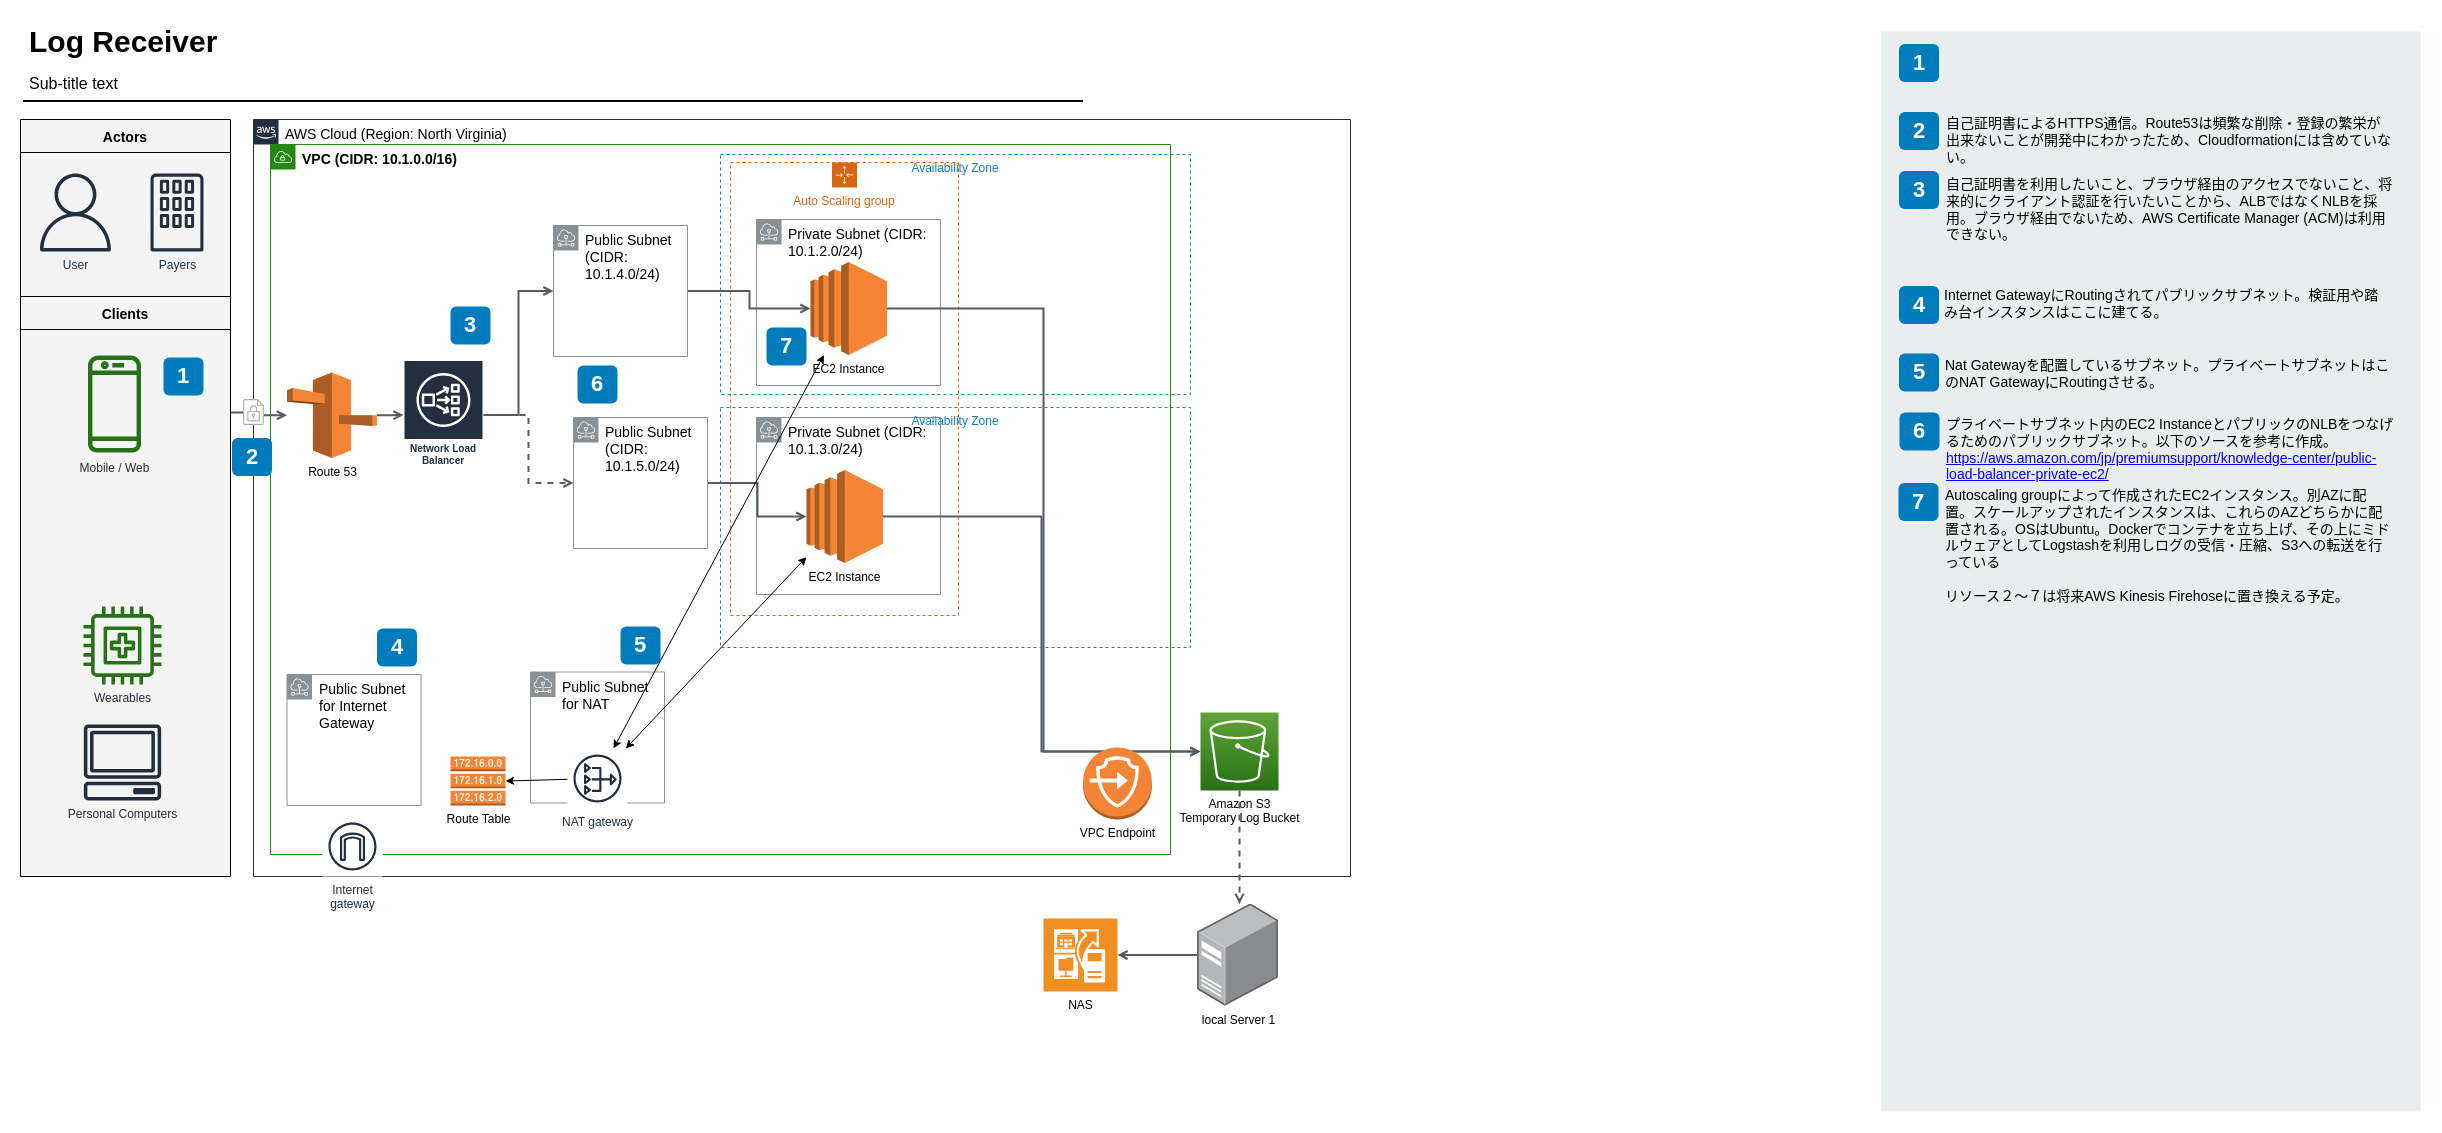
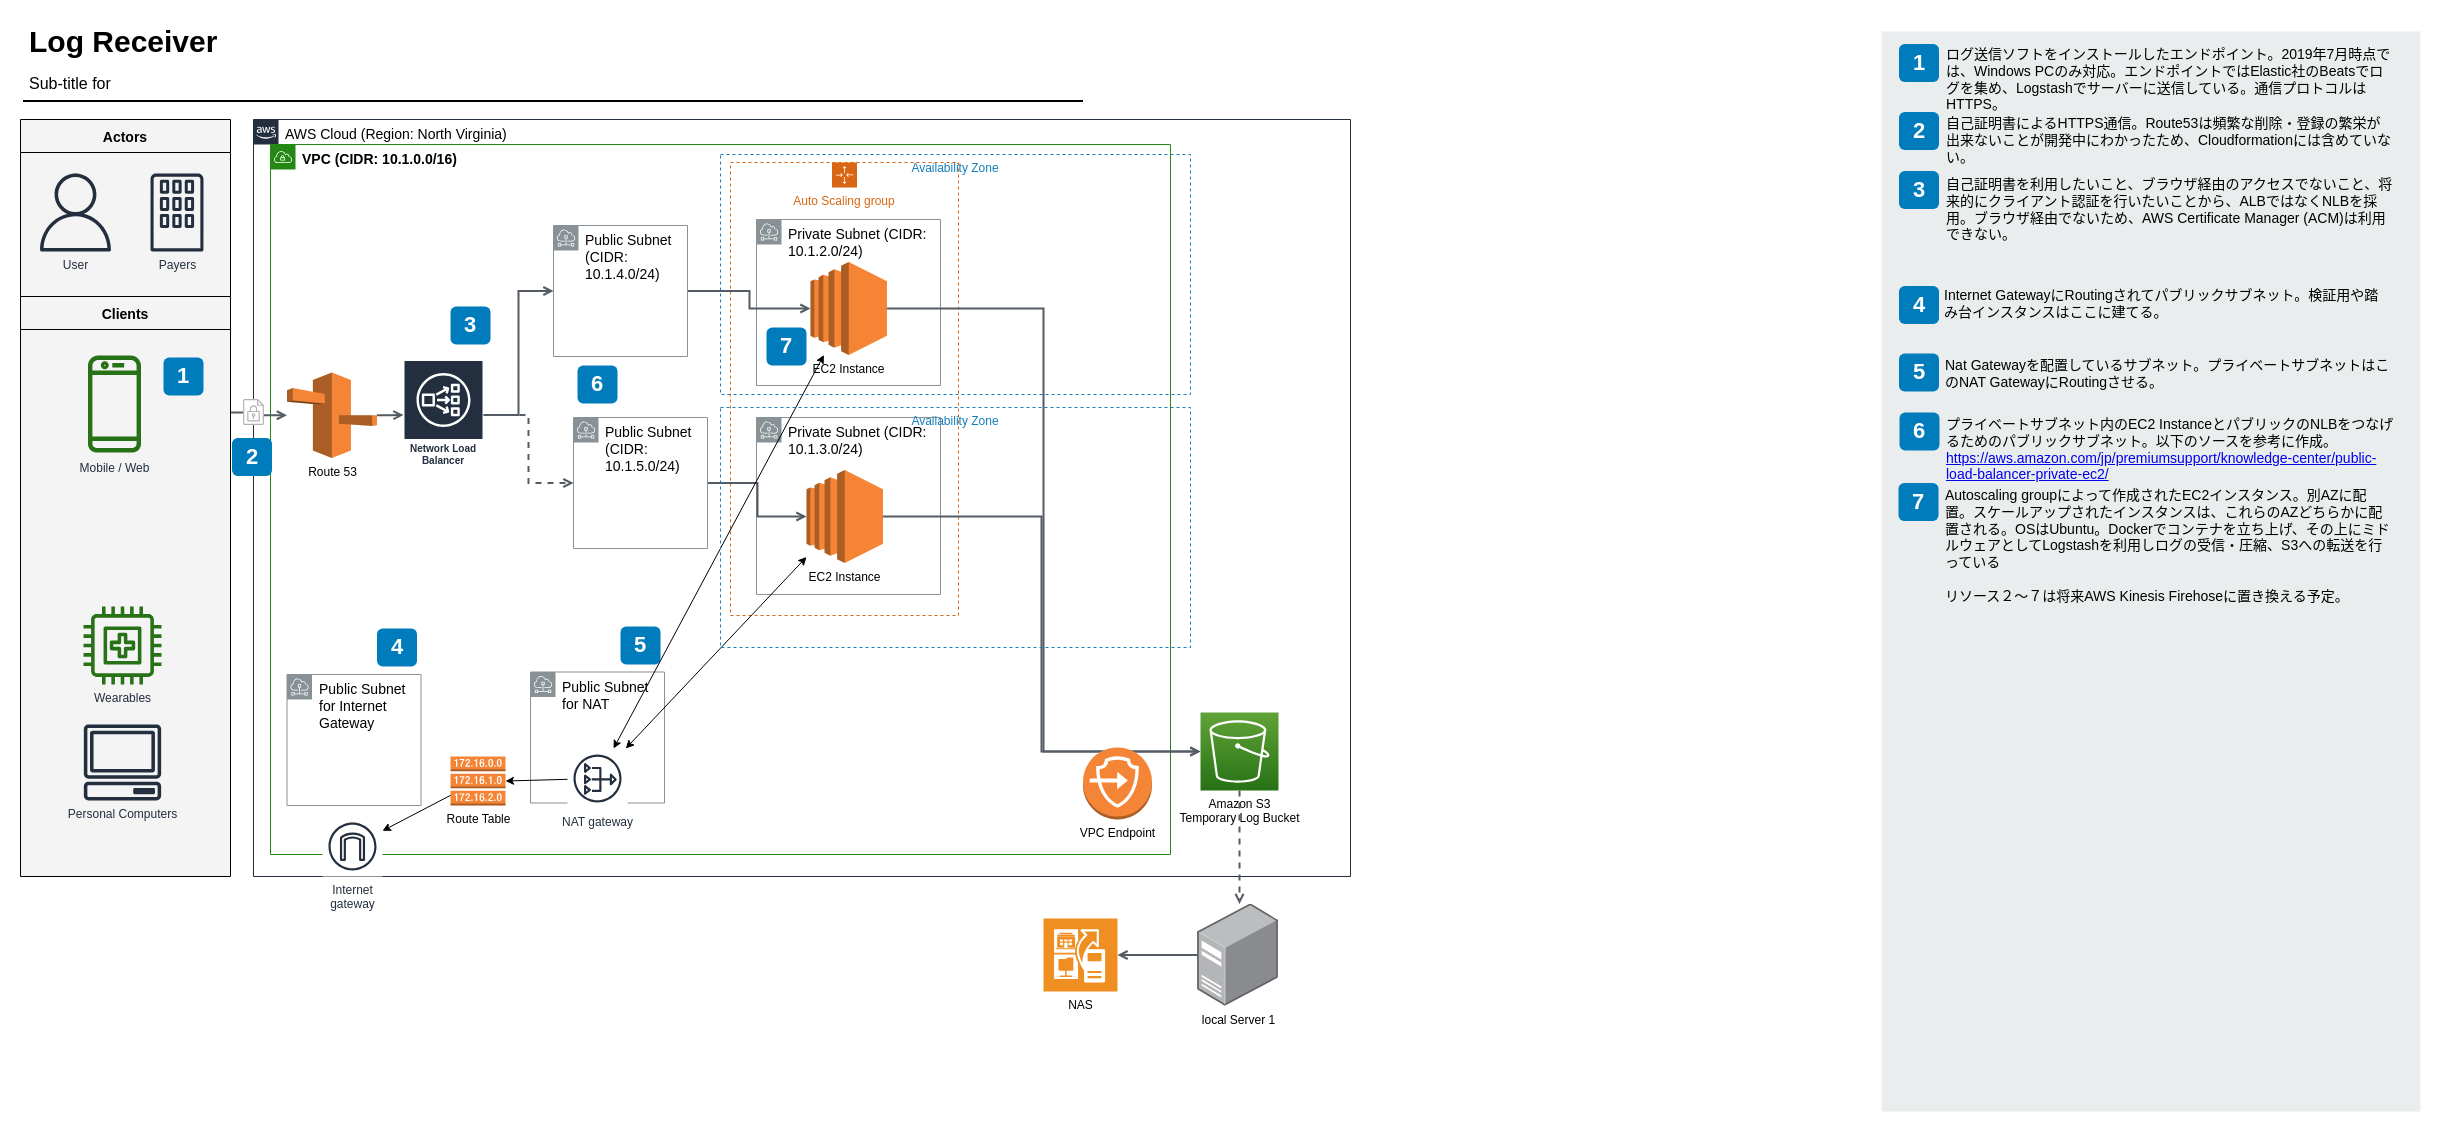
none -> (2169, 74)
(86, 84) -> (82, 84)
none -> (419, 812)
